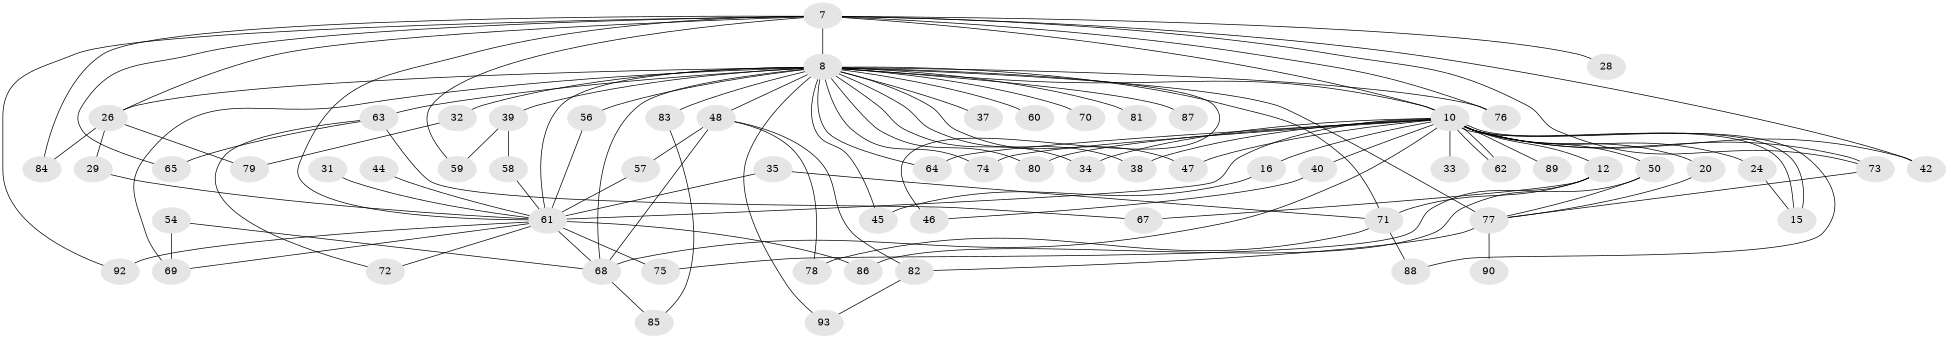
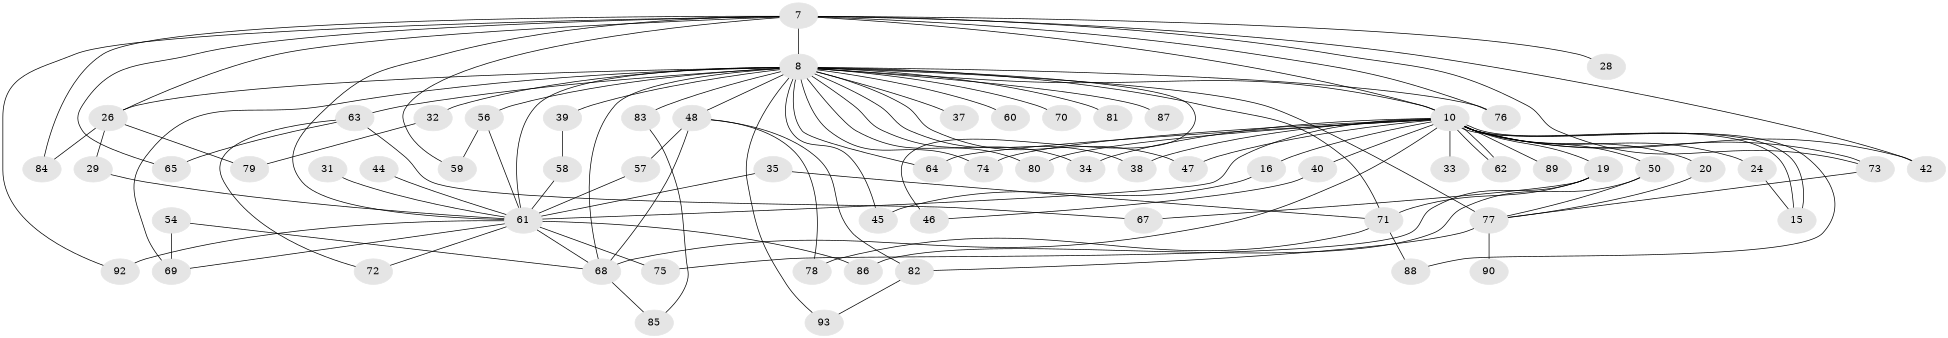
(483, 144) -> (471, 144)
(1604, 169) -> (1604, 169)
